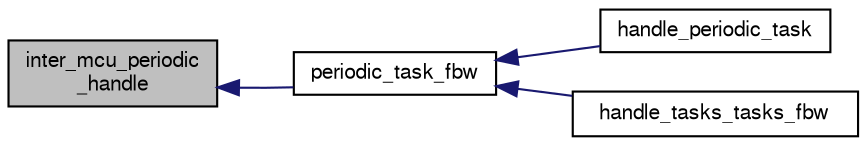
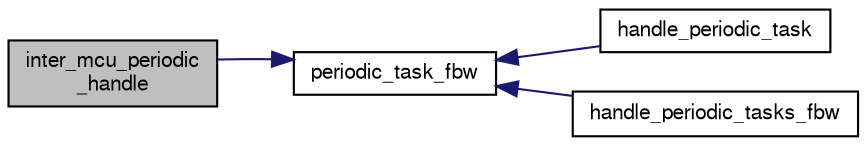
(266, 88) -> (245, 59)
(715, 114) -> (715, 114)
